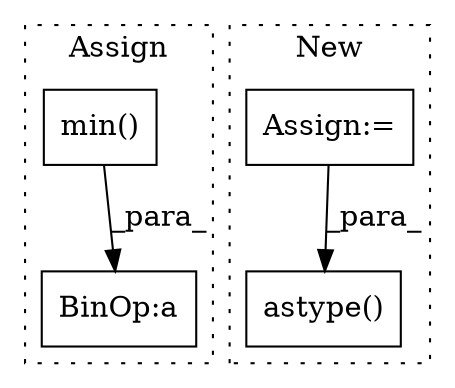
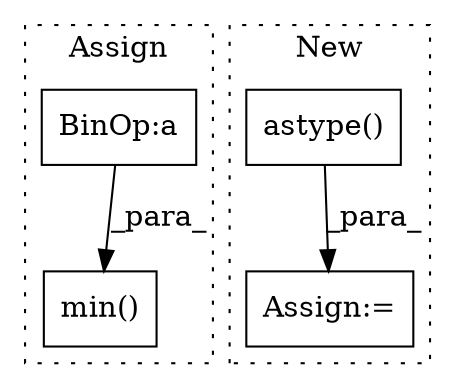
(108, 208) -> (111, 208)
(327, 208) -> (326, 208)
